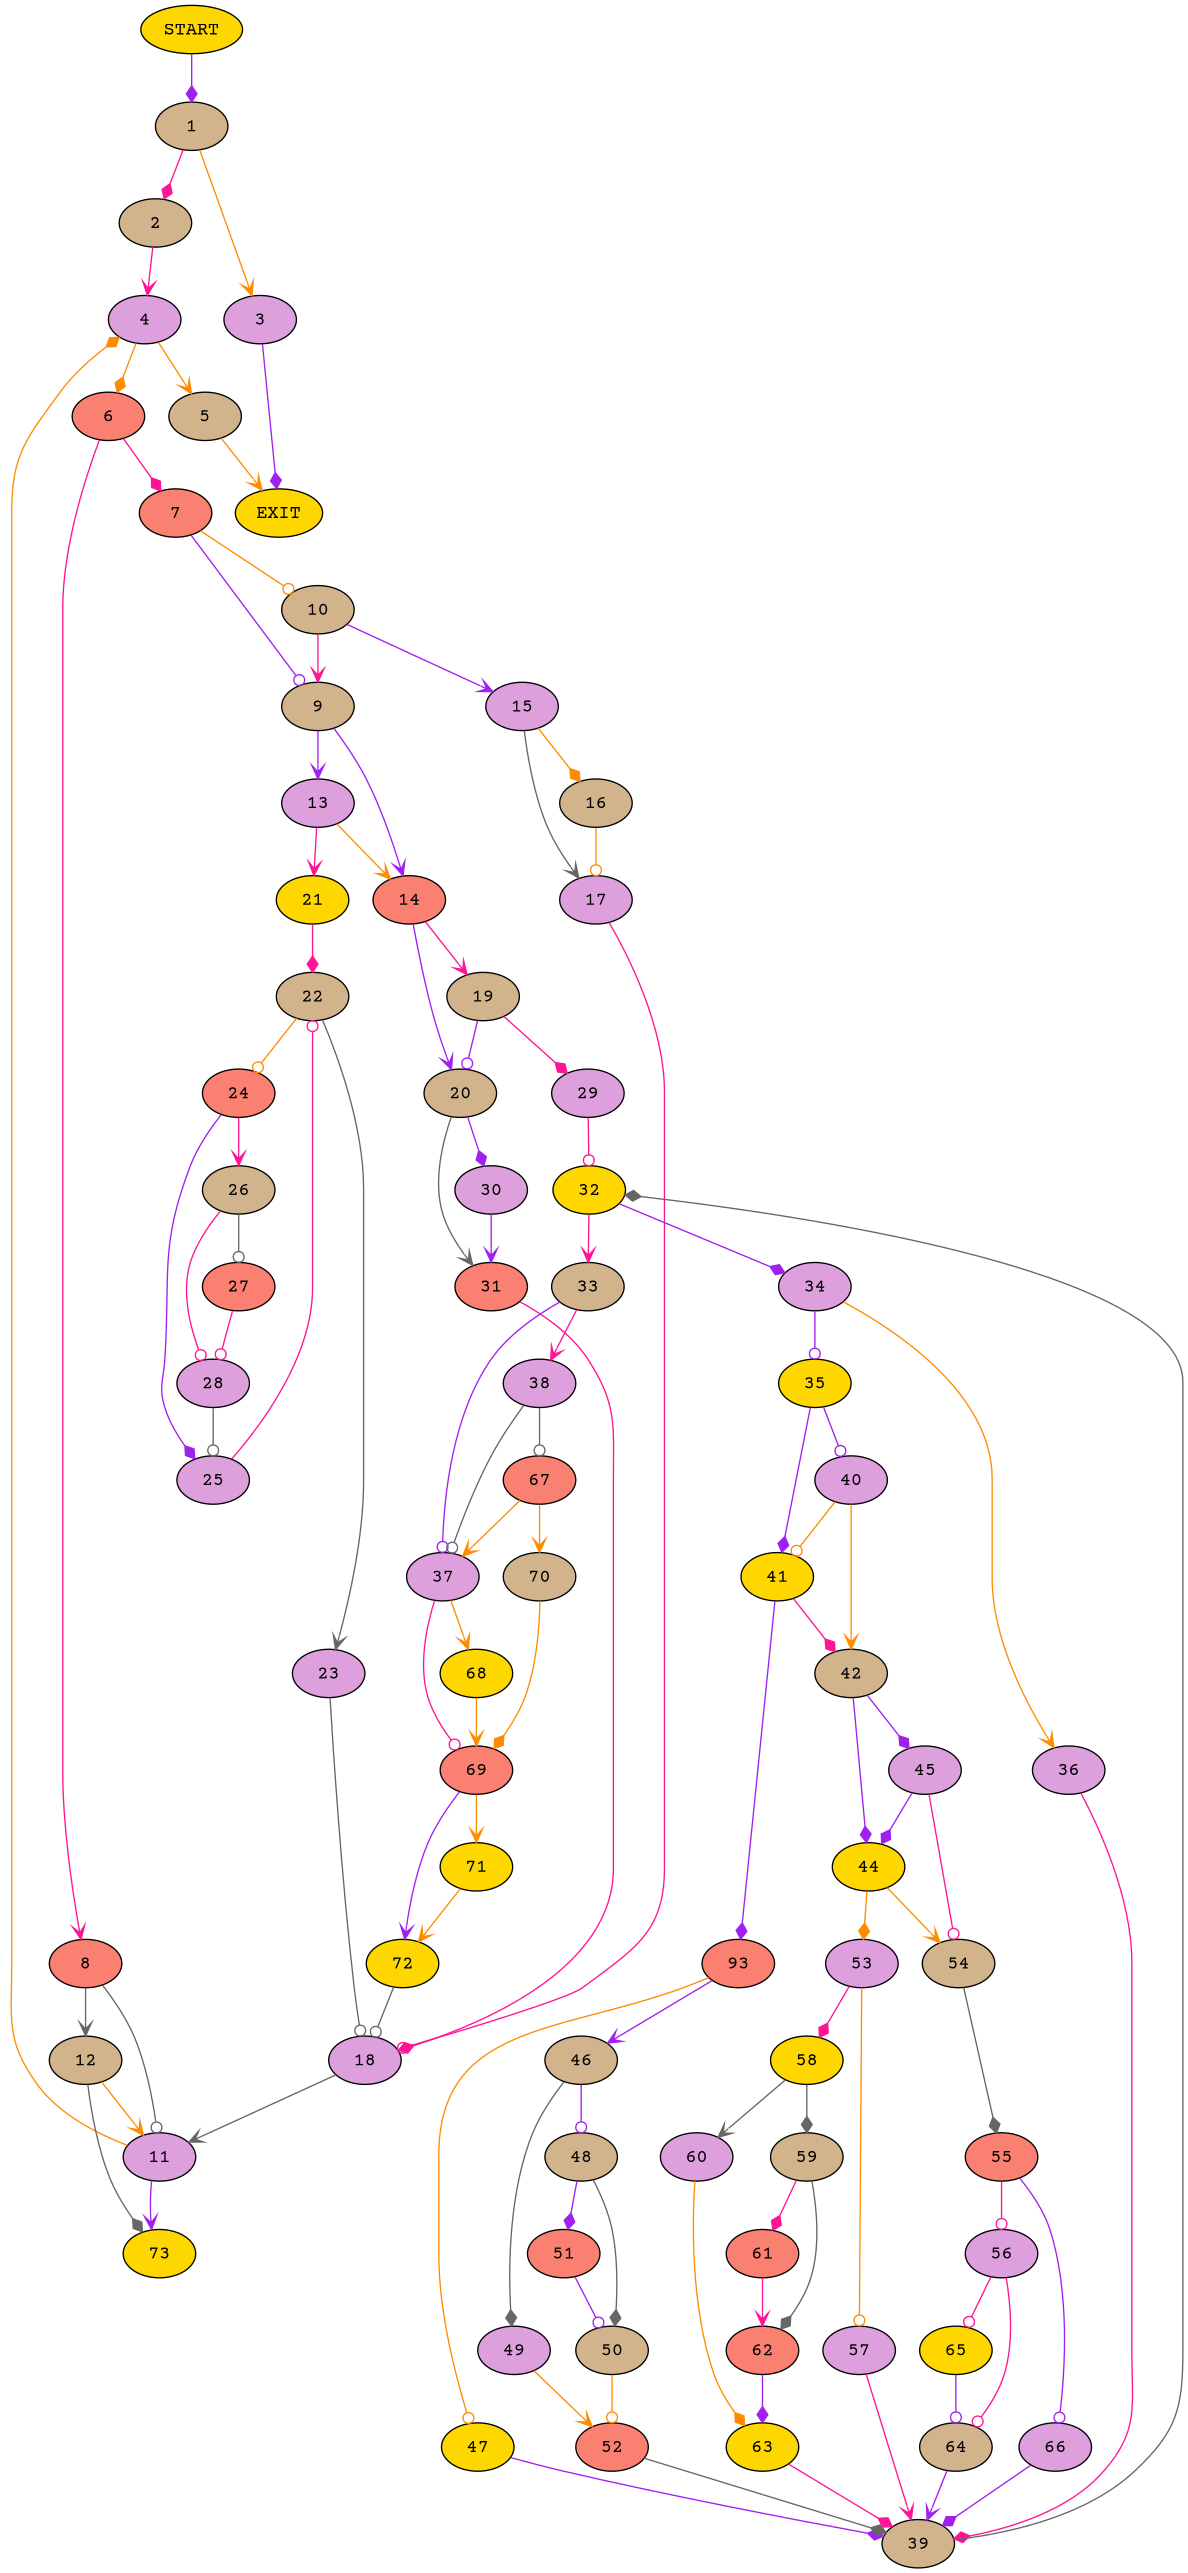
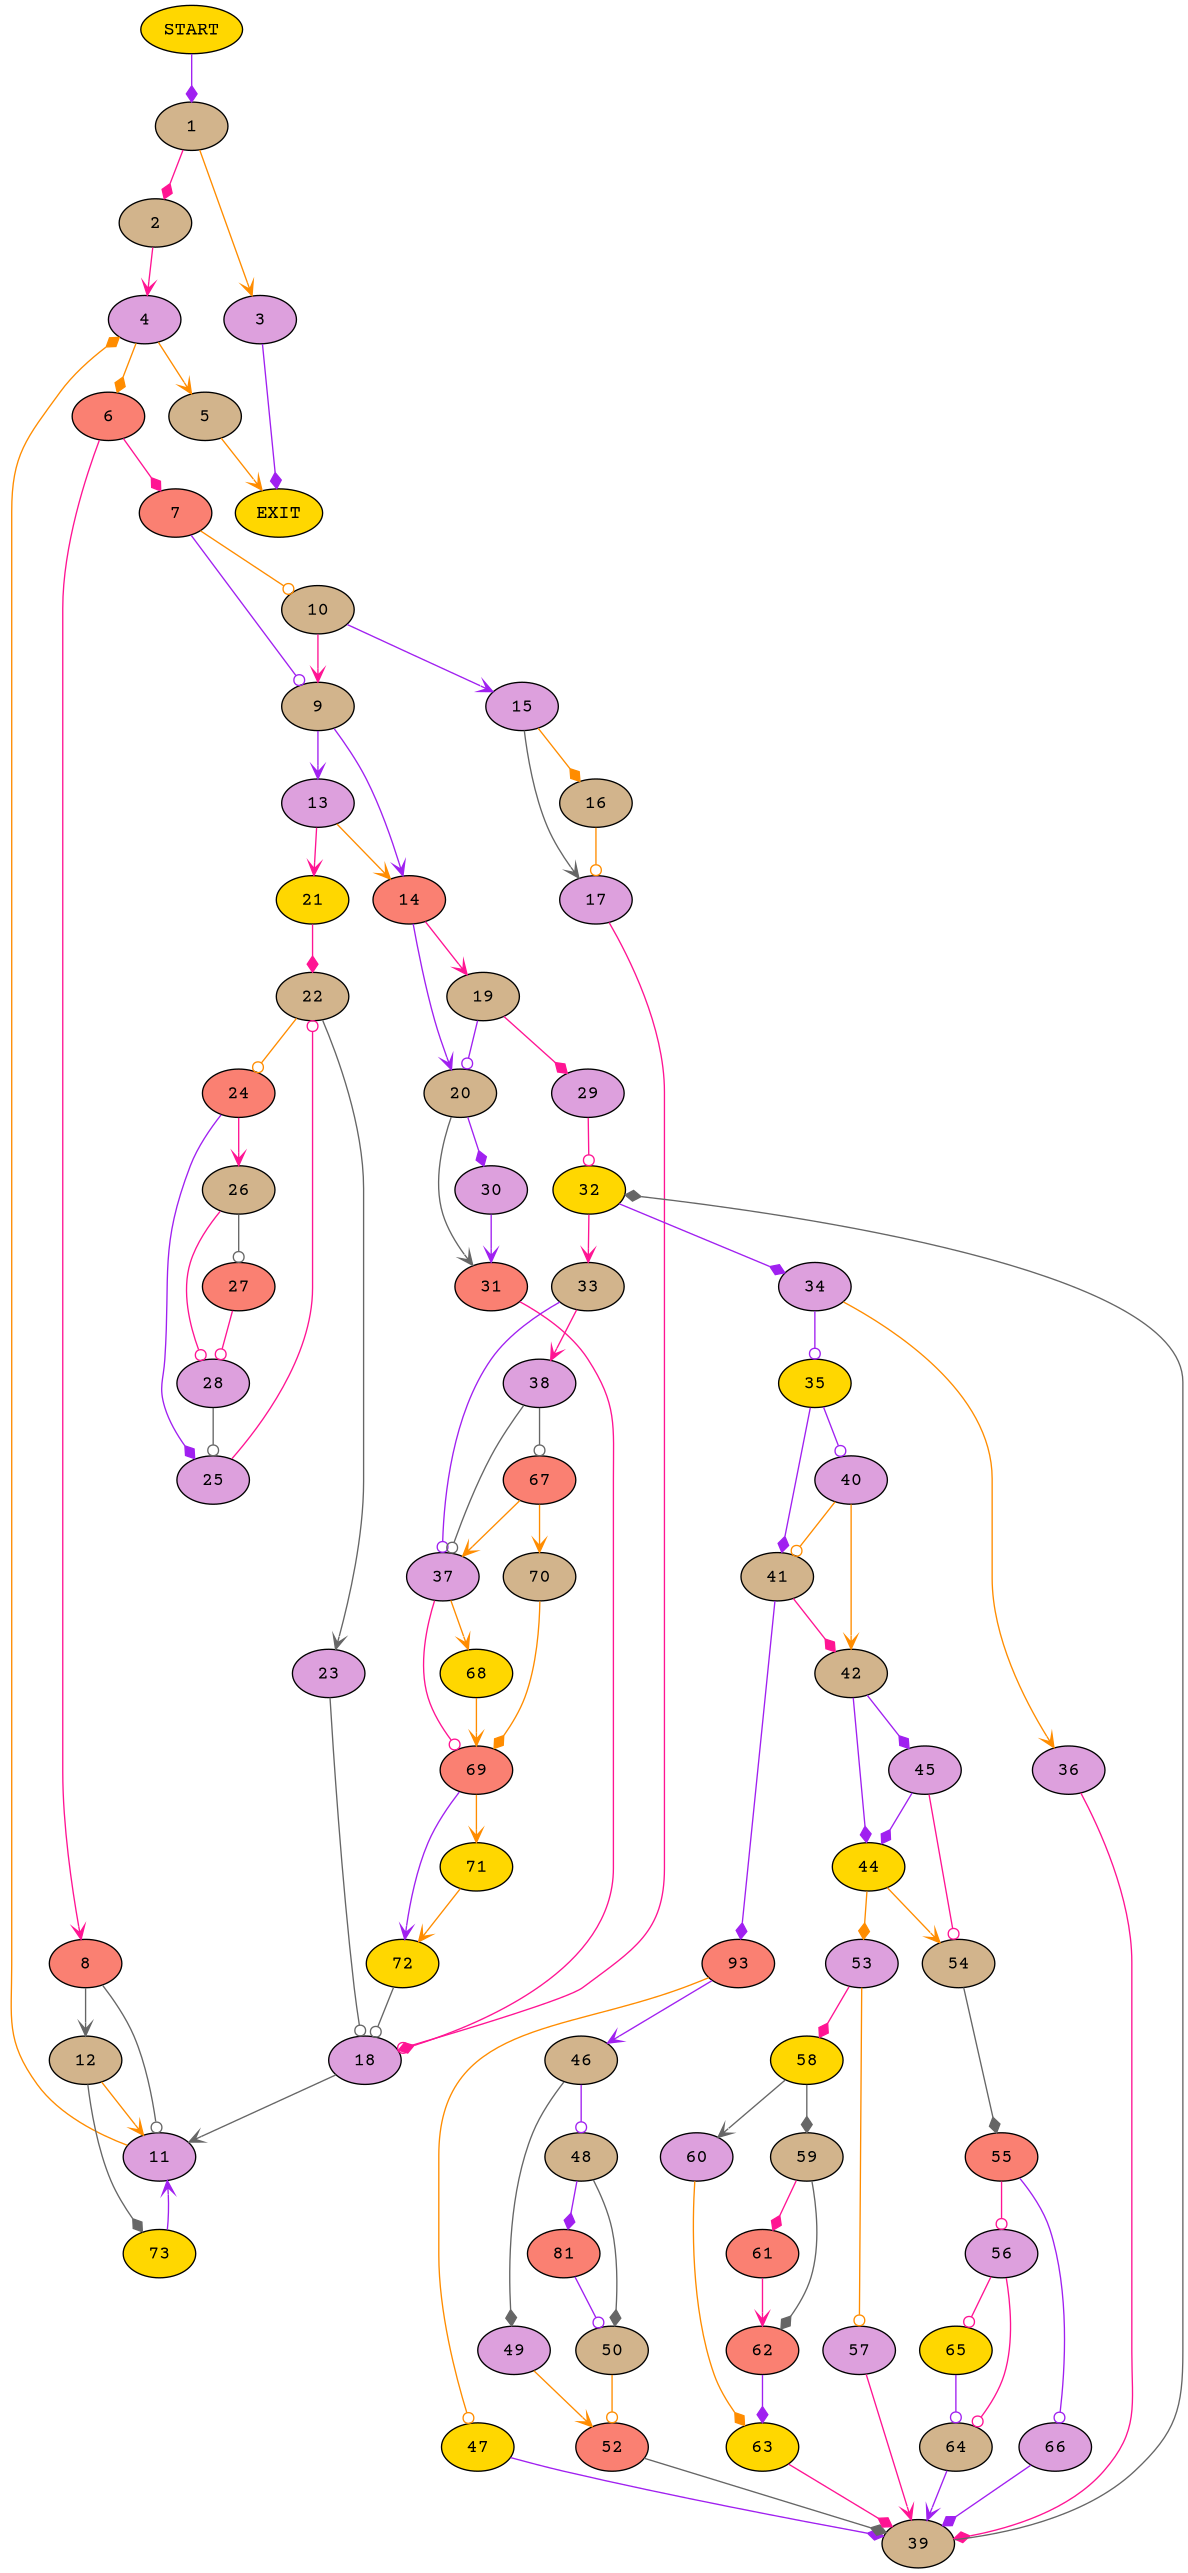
(777, 1577) -> (777, 1577)
(150, 2198) -> (168, 2212)
(564, 2254) -> (564, 2254)
